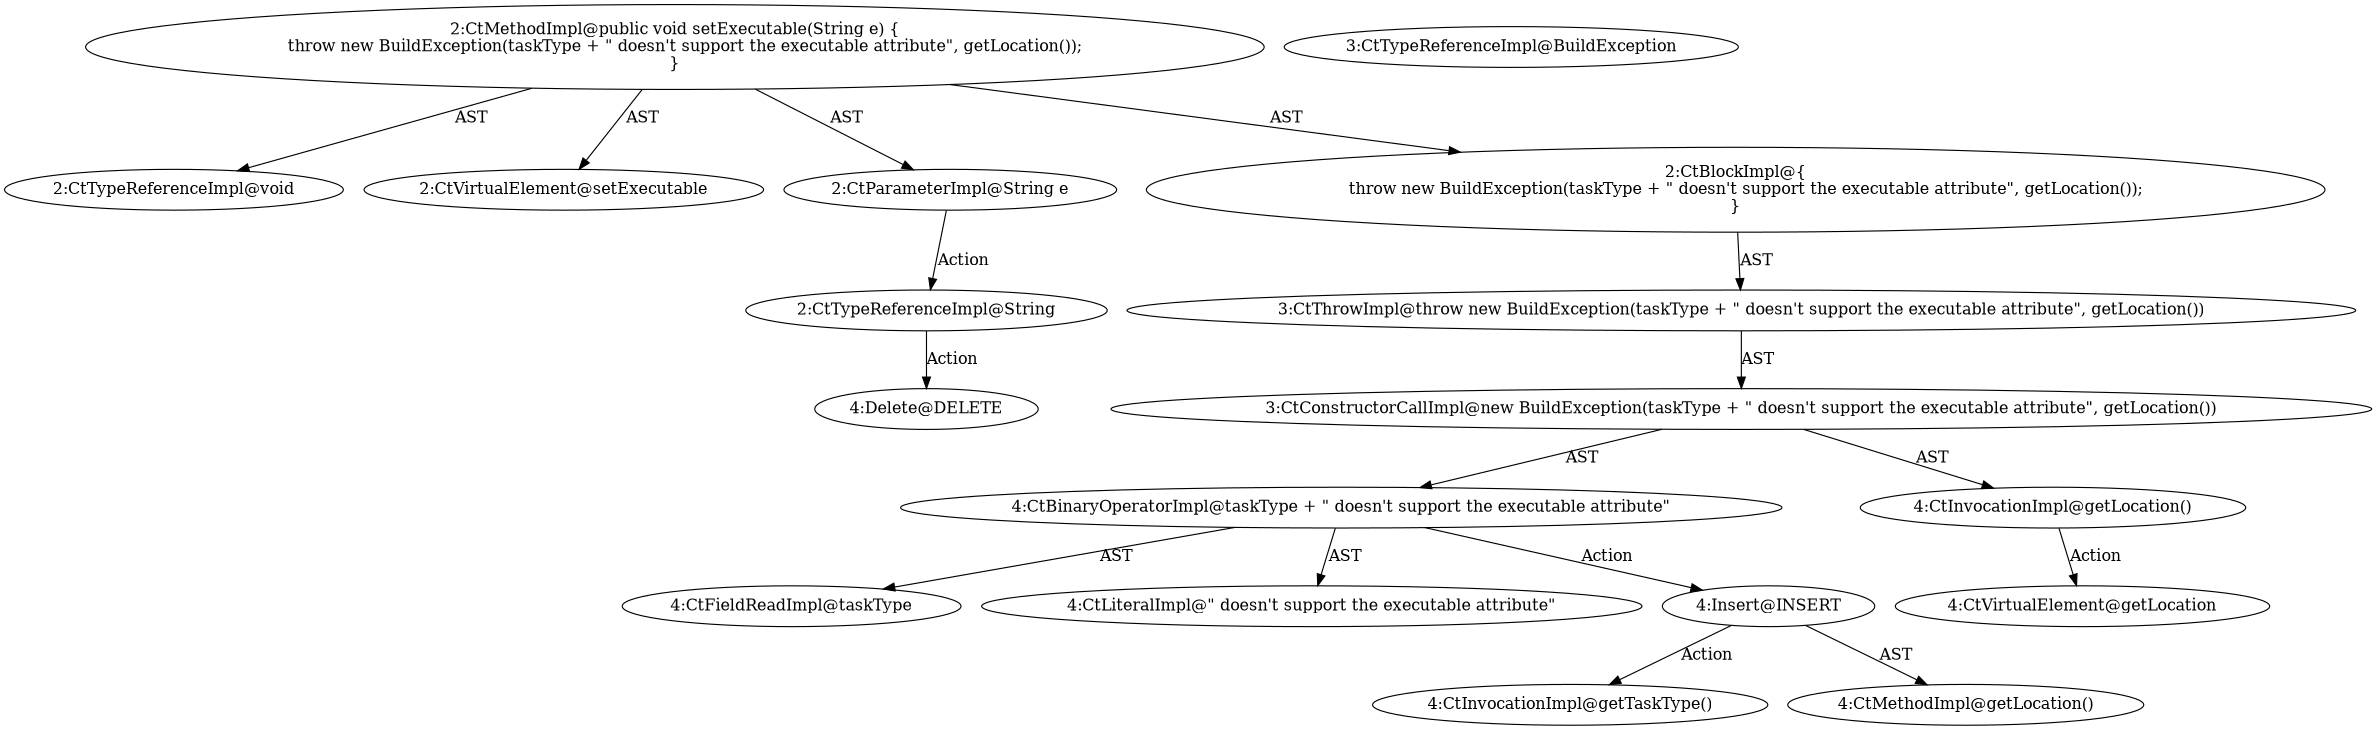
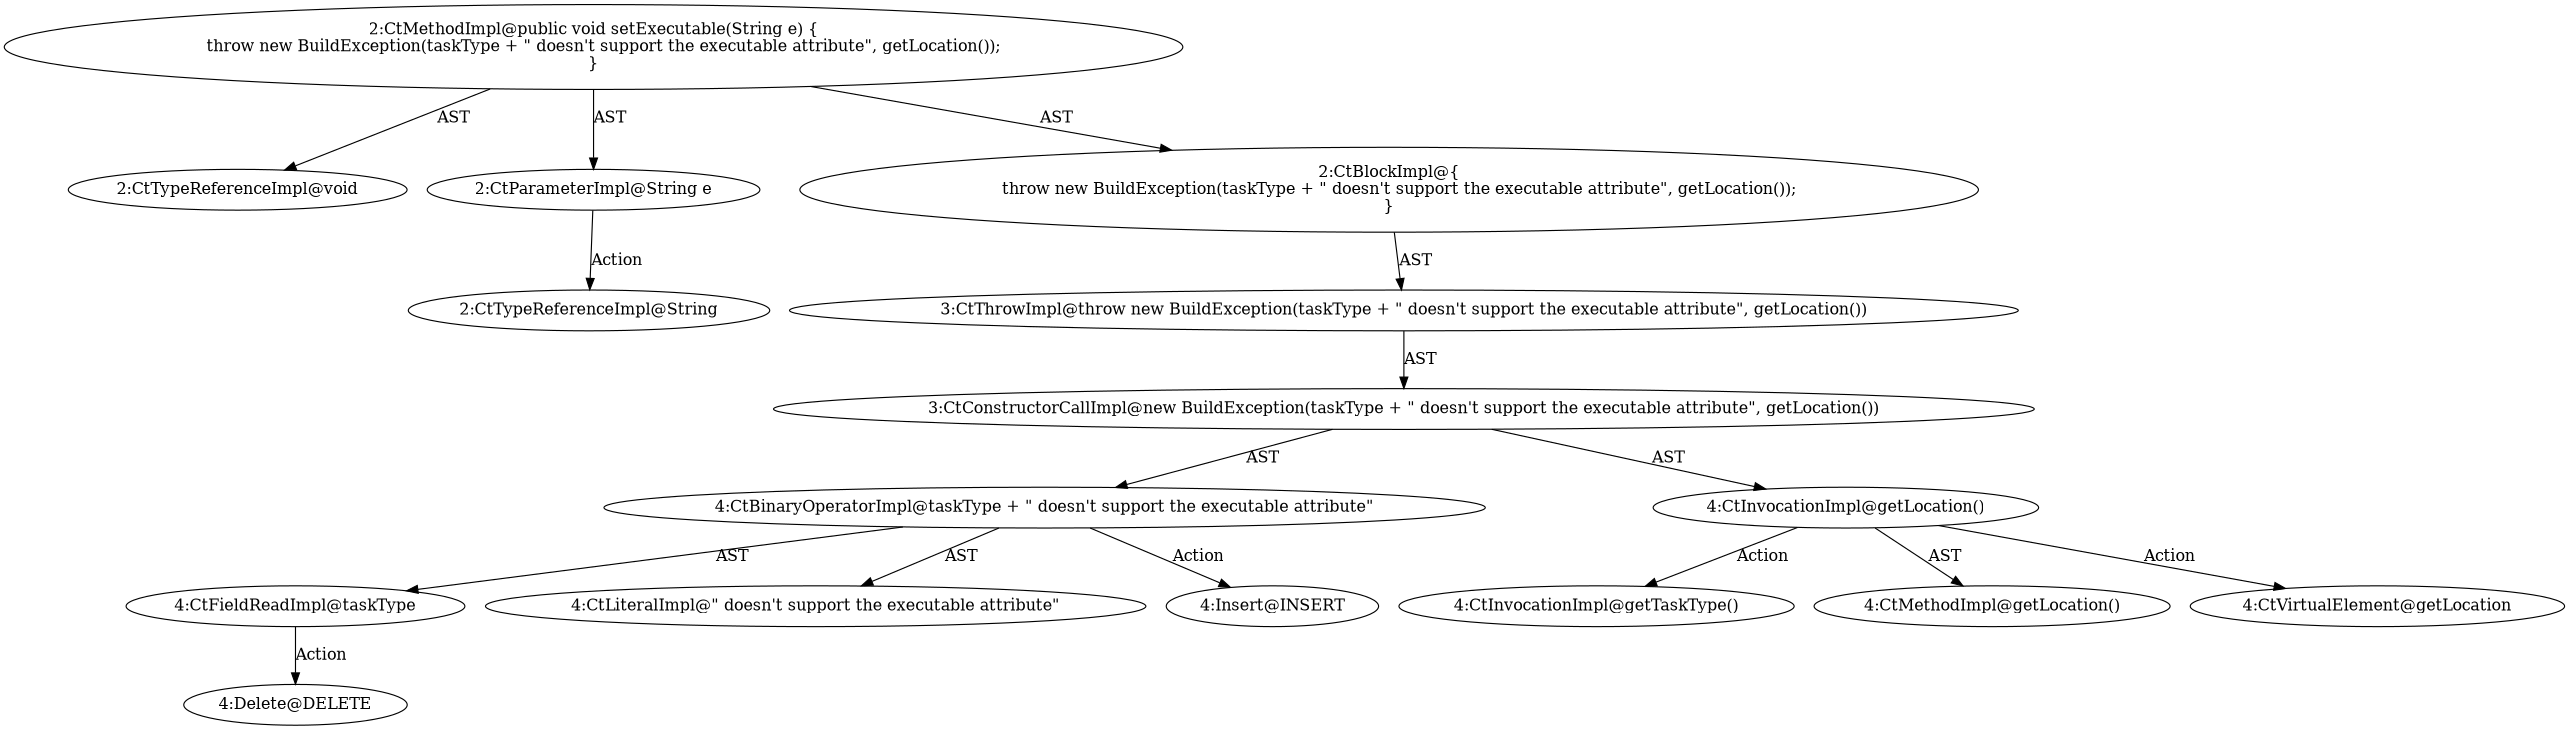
(1511, 47) -> none
(564, 190) -> none
(926, 354) -> (295, 650)
(1676, 653) -> (1727, 555)
(1861, 653) -> (1914, 554)
